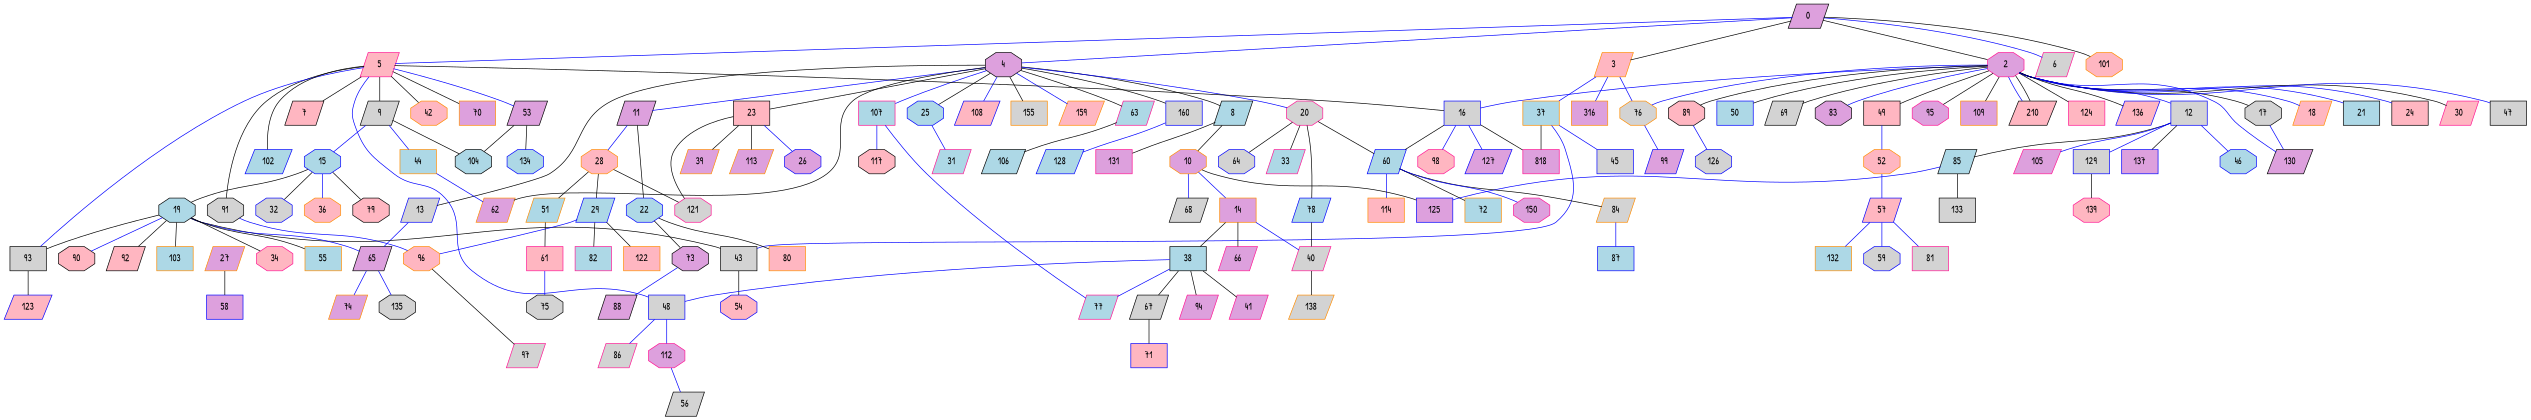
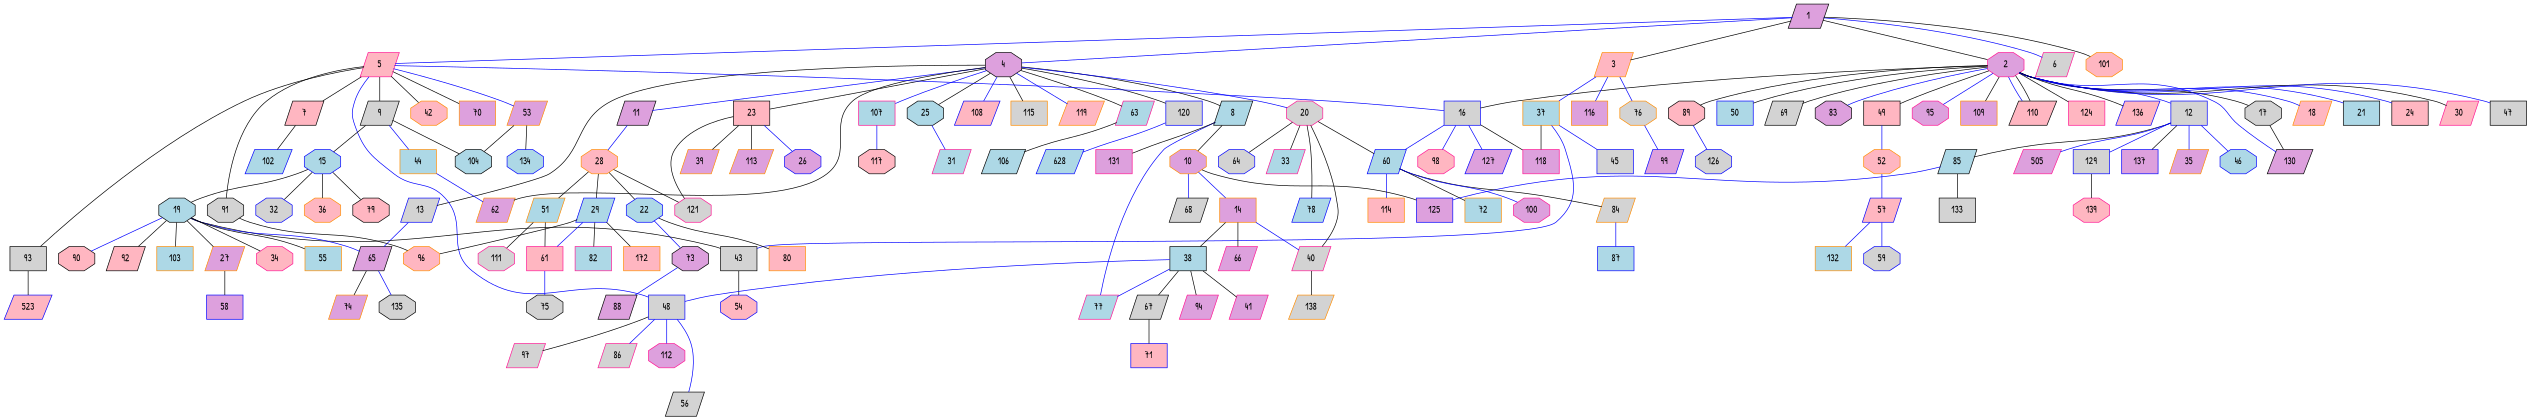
(1808, 16) -> (1808, 16)
(841, 78) -> (841, 78)
(1733, 79) -> (1733, 79)
(1751, 82) -> none
(1968, 89) -> (1968, 89)
(290, 91) -> (286, 137)
(527, 113) -> (527, 113)
(925, 113) -> (925, 113)
(1029, 113) -> (1029, 113)
(1082, 113) -> (1082, 113)
(1184, 113) -> (1184, 113)
(1590, 113) -> (1590, 113)
(2033, 113) -> (2033, 113)
(189, 132) -> (189, 132)
(1425, 137) -> (1425, 137)
(2277, 137) -> (2277, 137)
(350, 139) -> (350, 139)
(640, 162) -> (622, 186)
(1060, 162) -> (1060, 162)
(1541, 162) -> (1541, 162)
(2037, 162) -> (2037, 162)
none -> (2189, 162)
(323, 186) -> (323, 186)
(1532, 210) -> (1532, 210)
(979, 219) -> (1135, 192)
(102, 230) -> (200, 234)
(666, 233) -> (666, 233)
(324, 234) -> (324, 234)
none -> (570, 234)
(1311, 234) -> (1332, 180)
(509, 238) -> (509, 238)
none -> (496, 259)
(642, 259) -> (642, 259)
(1930, 259) -> none
(360, 283) -> (360, 283)
(28, 307) -> (28, 307)
(473, 307) -> (596, 335)
(676, 380) -> (693, 354)
